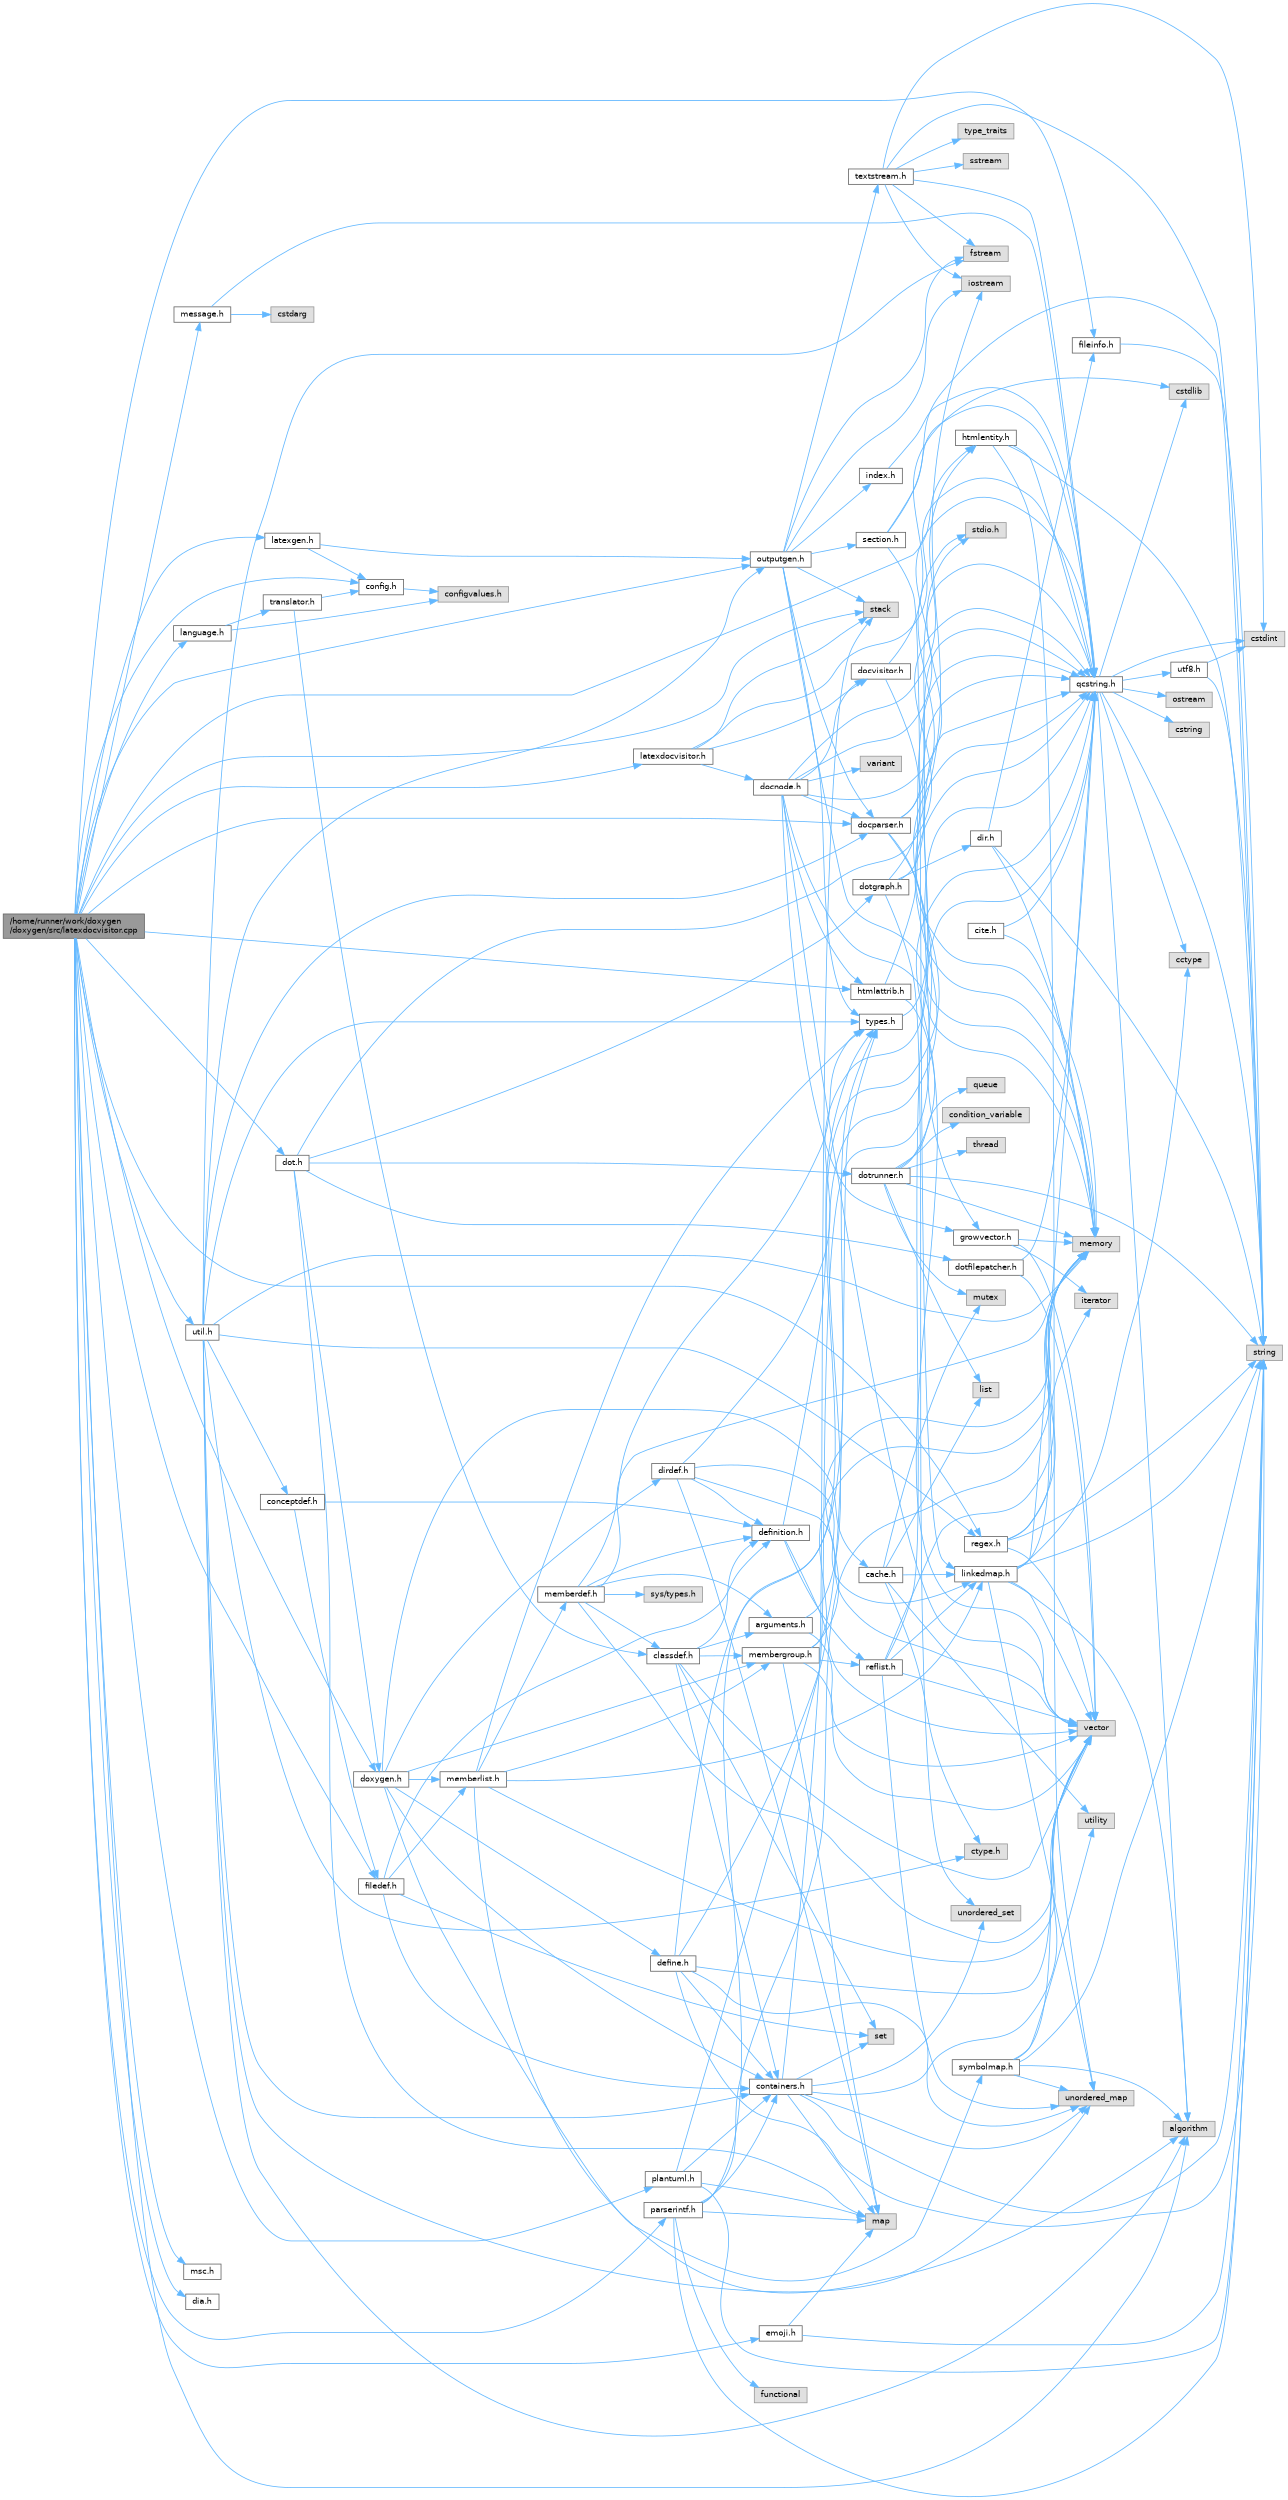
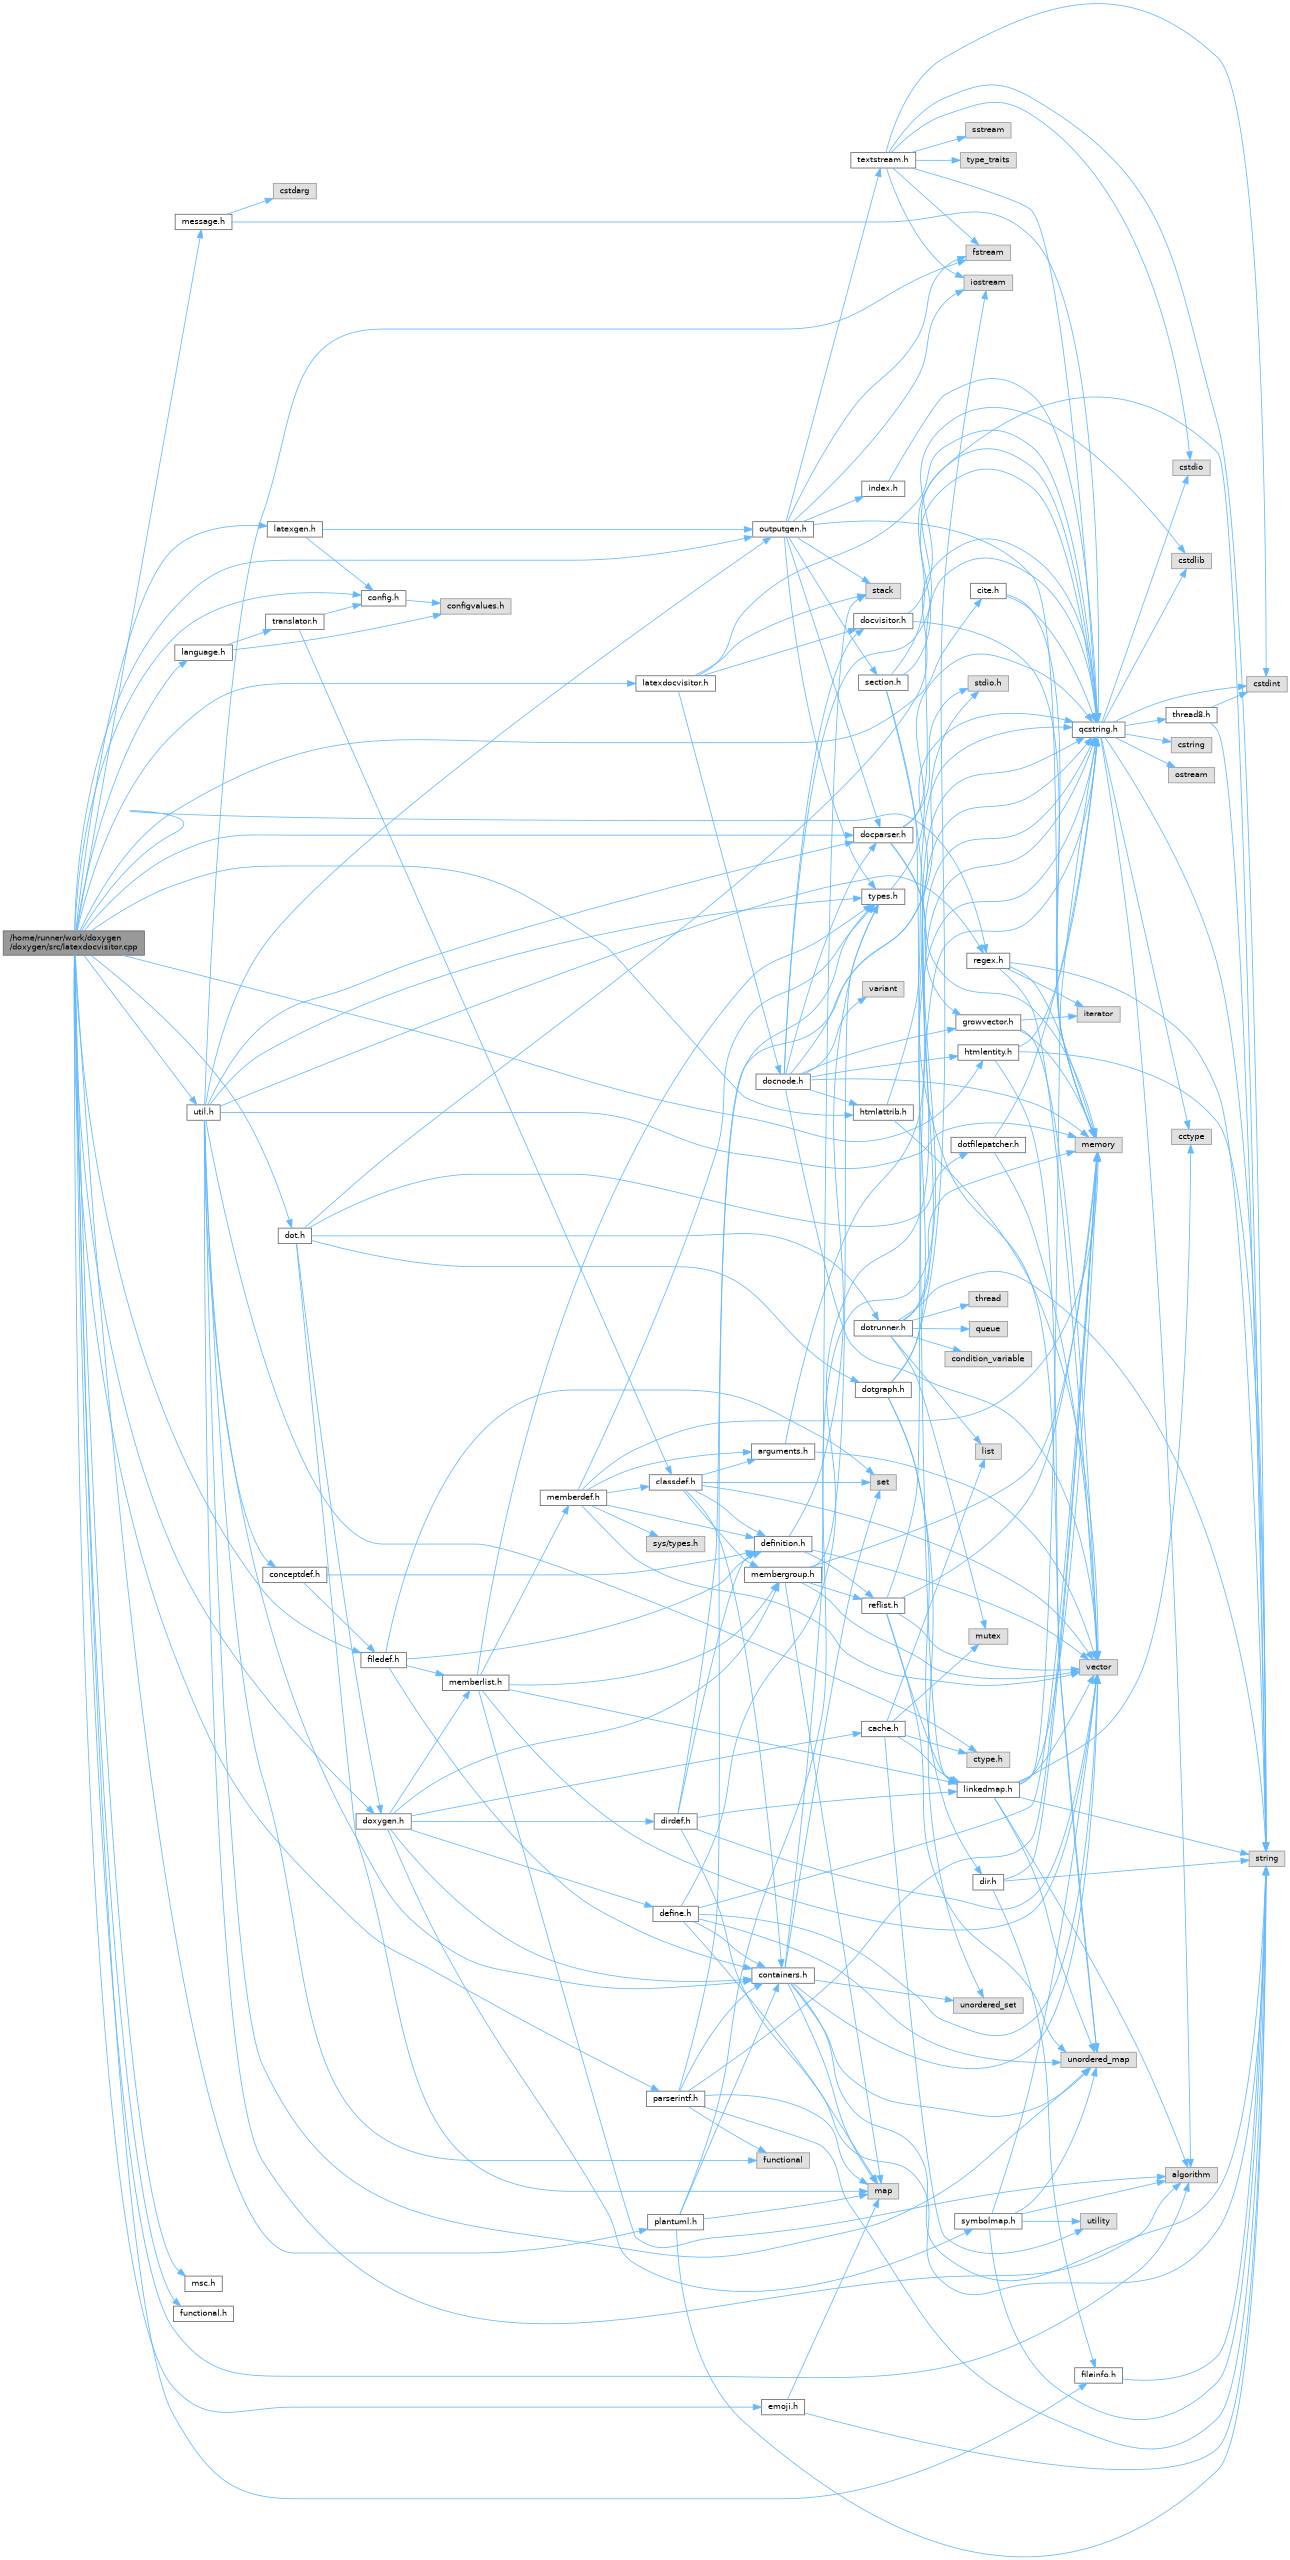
none -> (1192, 468)
(1189, 670) -> (1192, 715)
(453, 755) -> (522, 742)
none -> (1045, 1350)
none -> (274, 1825)
(202, 2302) -> (204, 2314)
